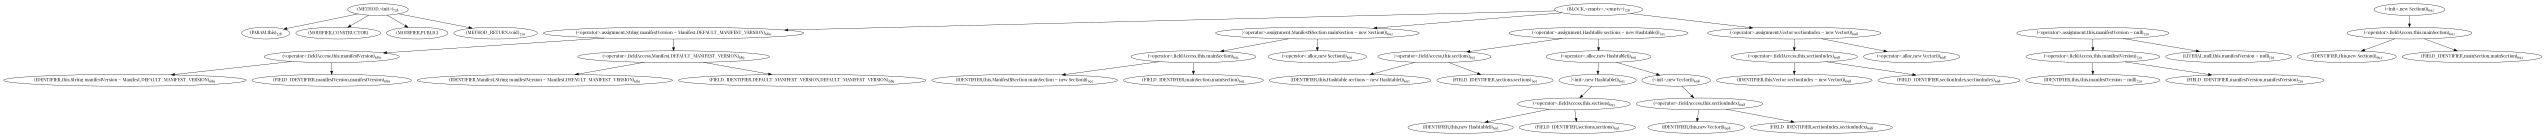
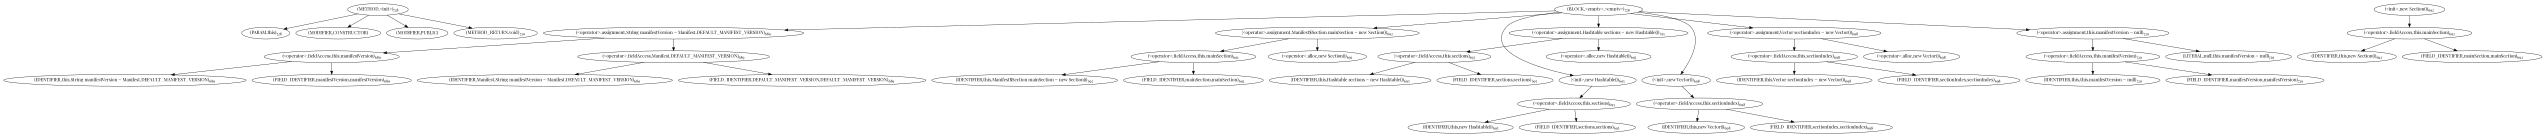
none -> (1599, 20)
none -> (1833, 21)
(1598, 67) -> (1503, 45)
(1636, 68) -> (1688, 25)
